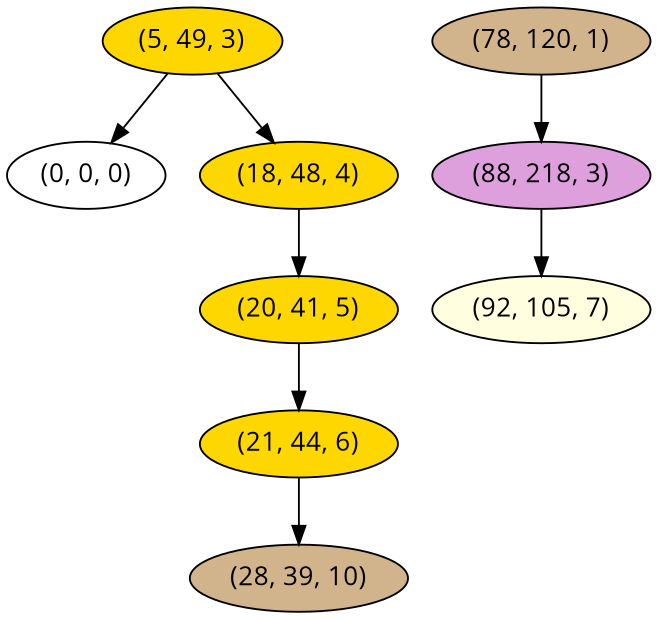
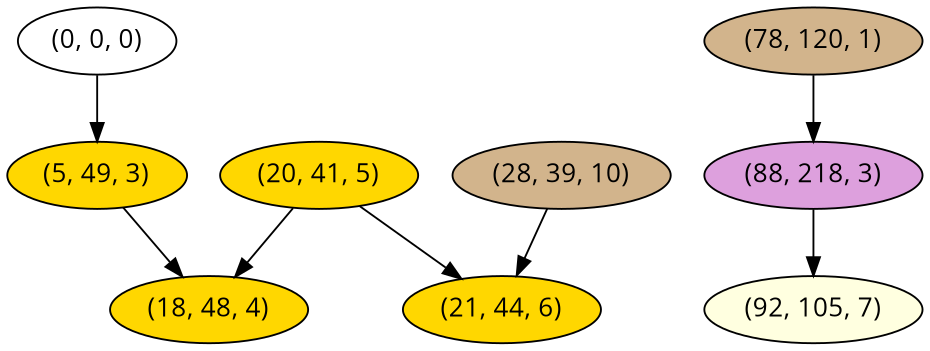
(145, 101) -> (97, 99)
(299, 233) -> (270, 235)
(299, 502) -> (536, 234)
